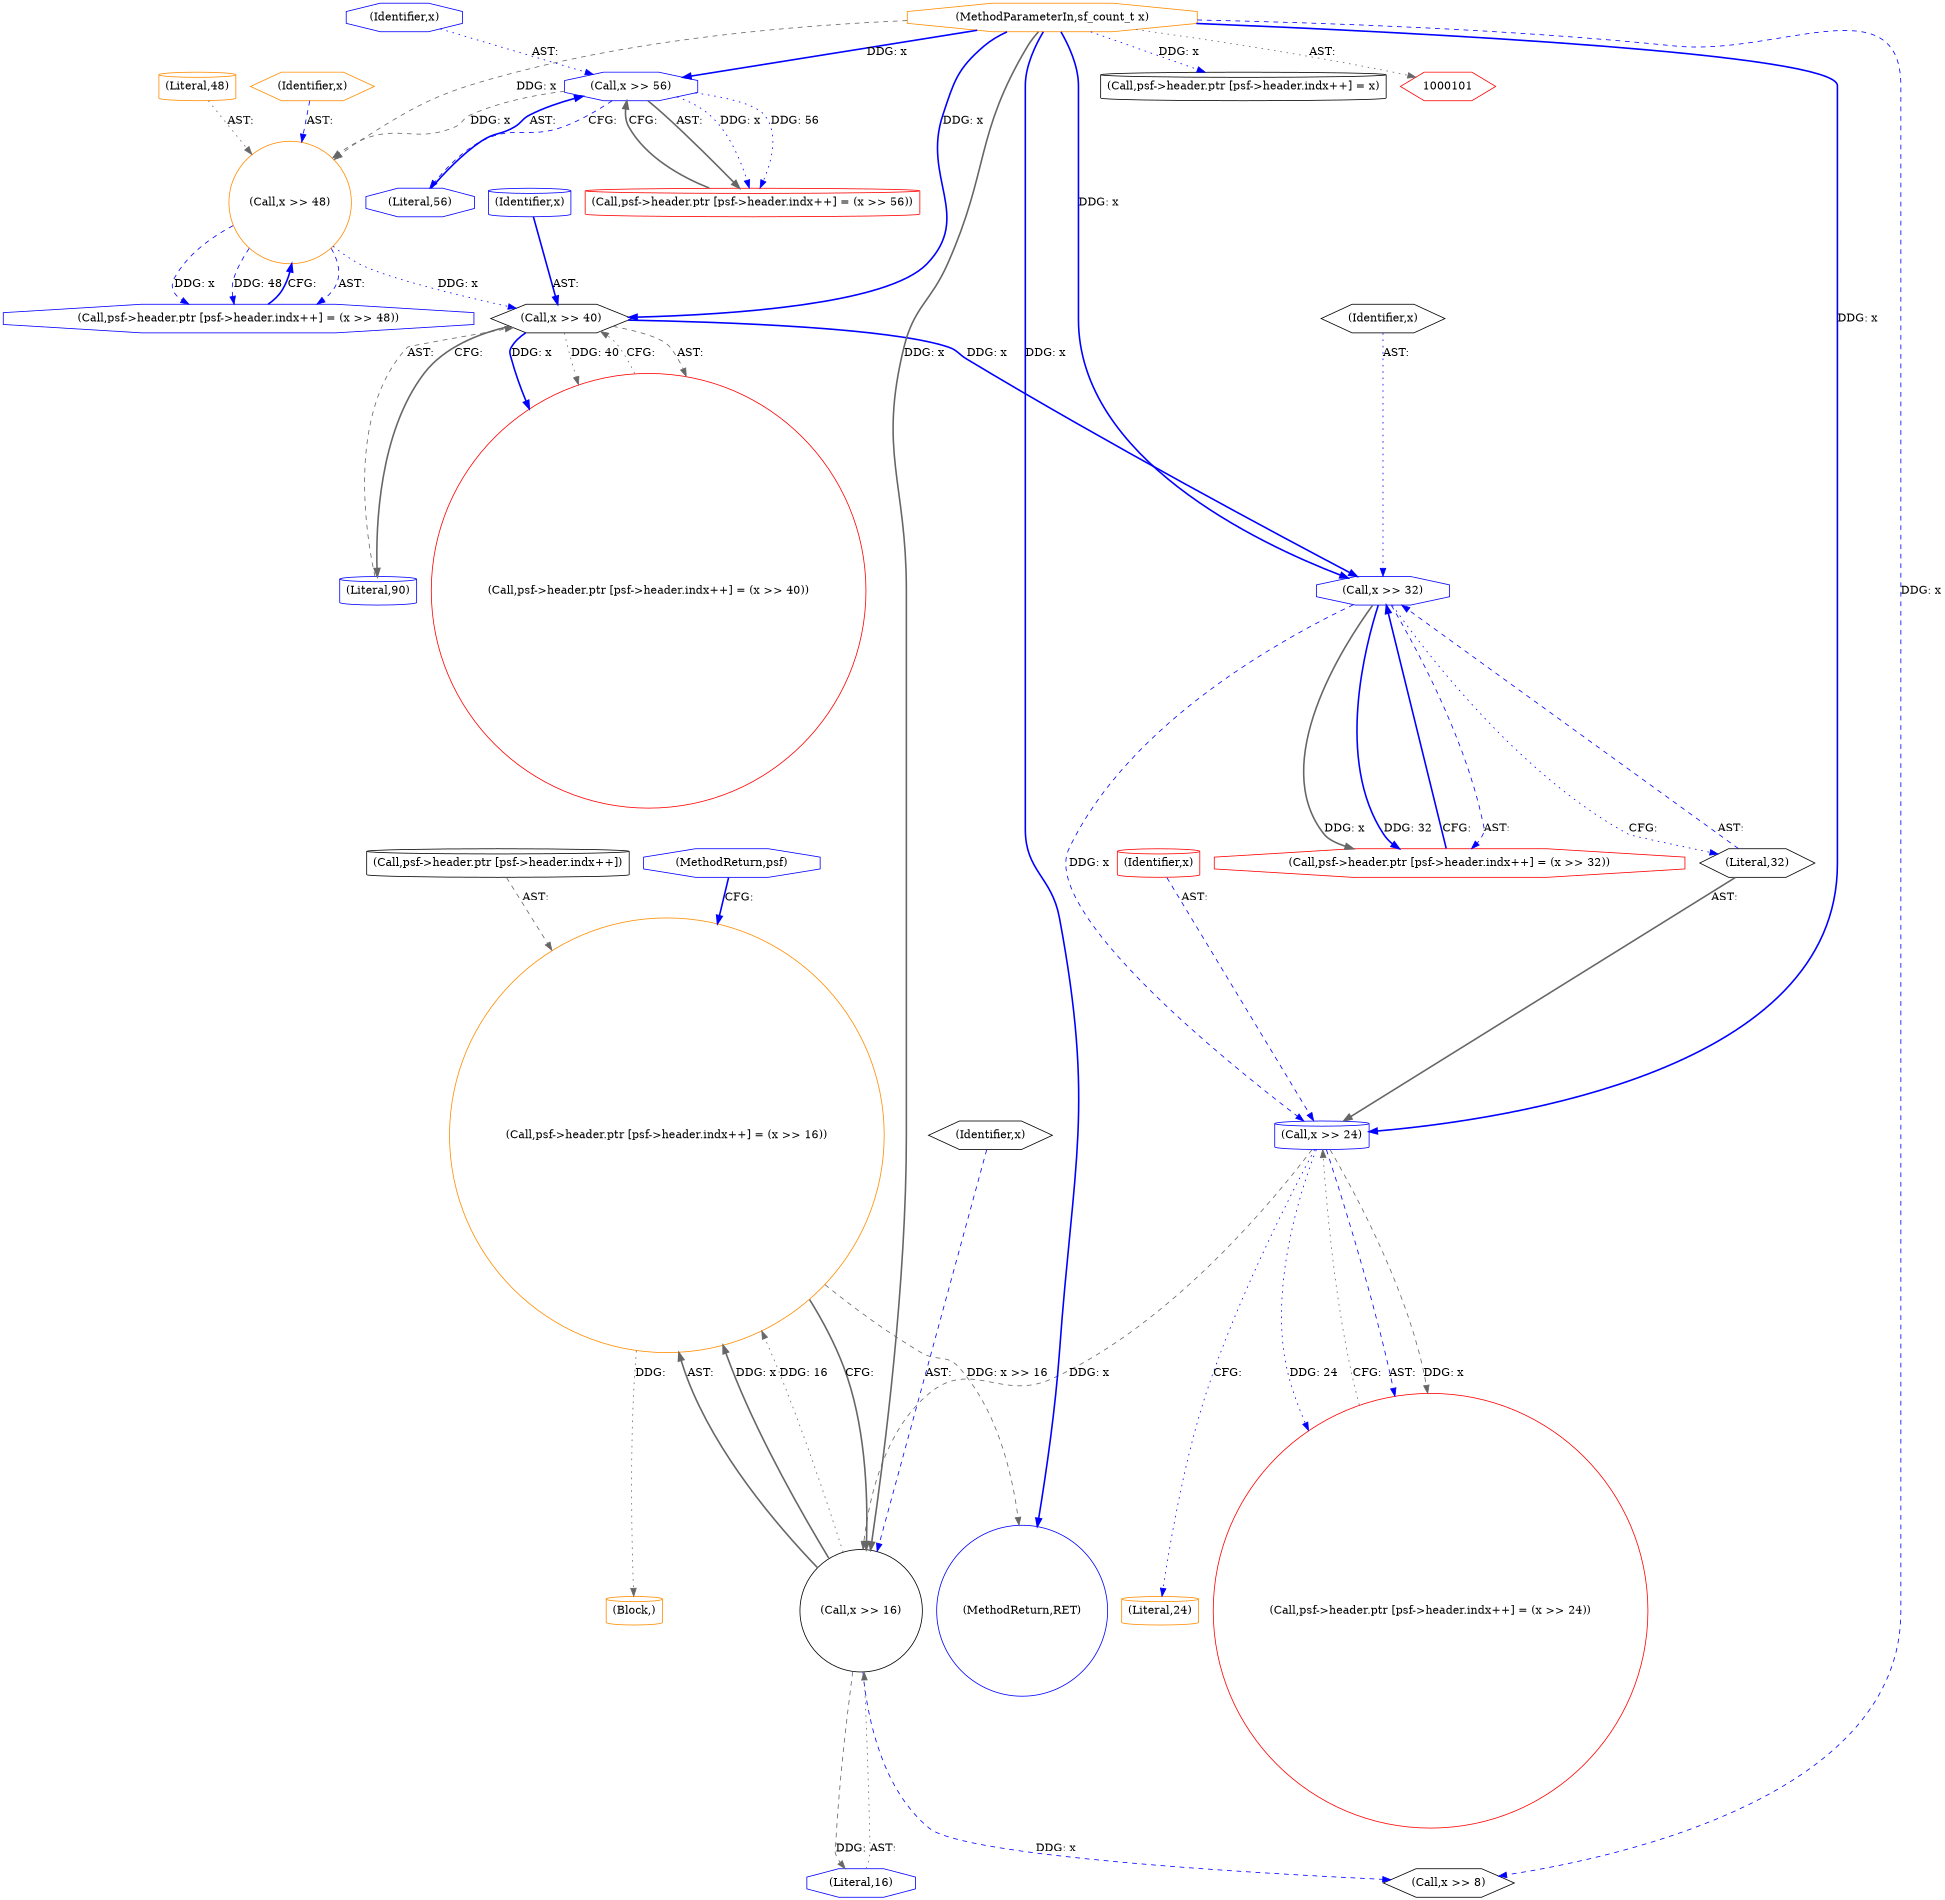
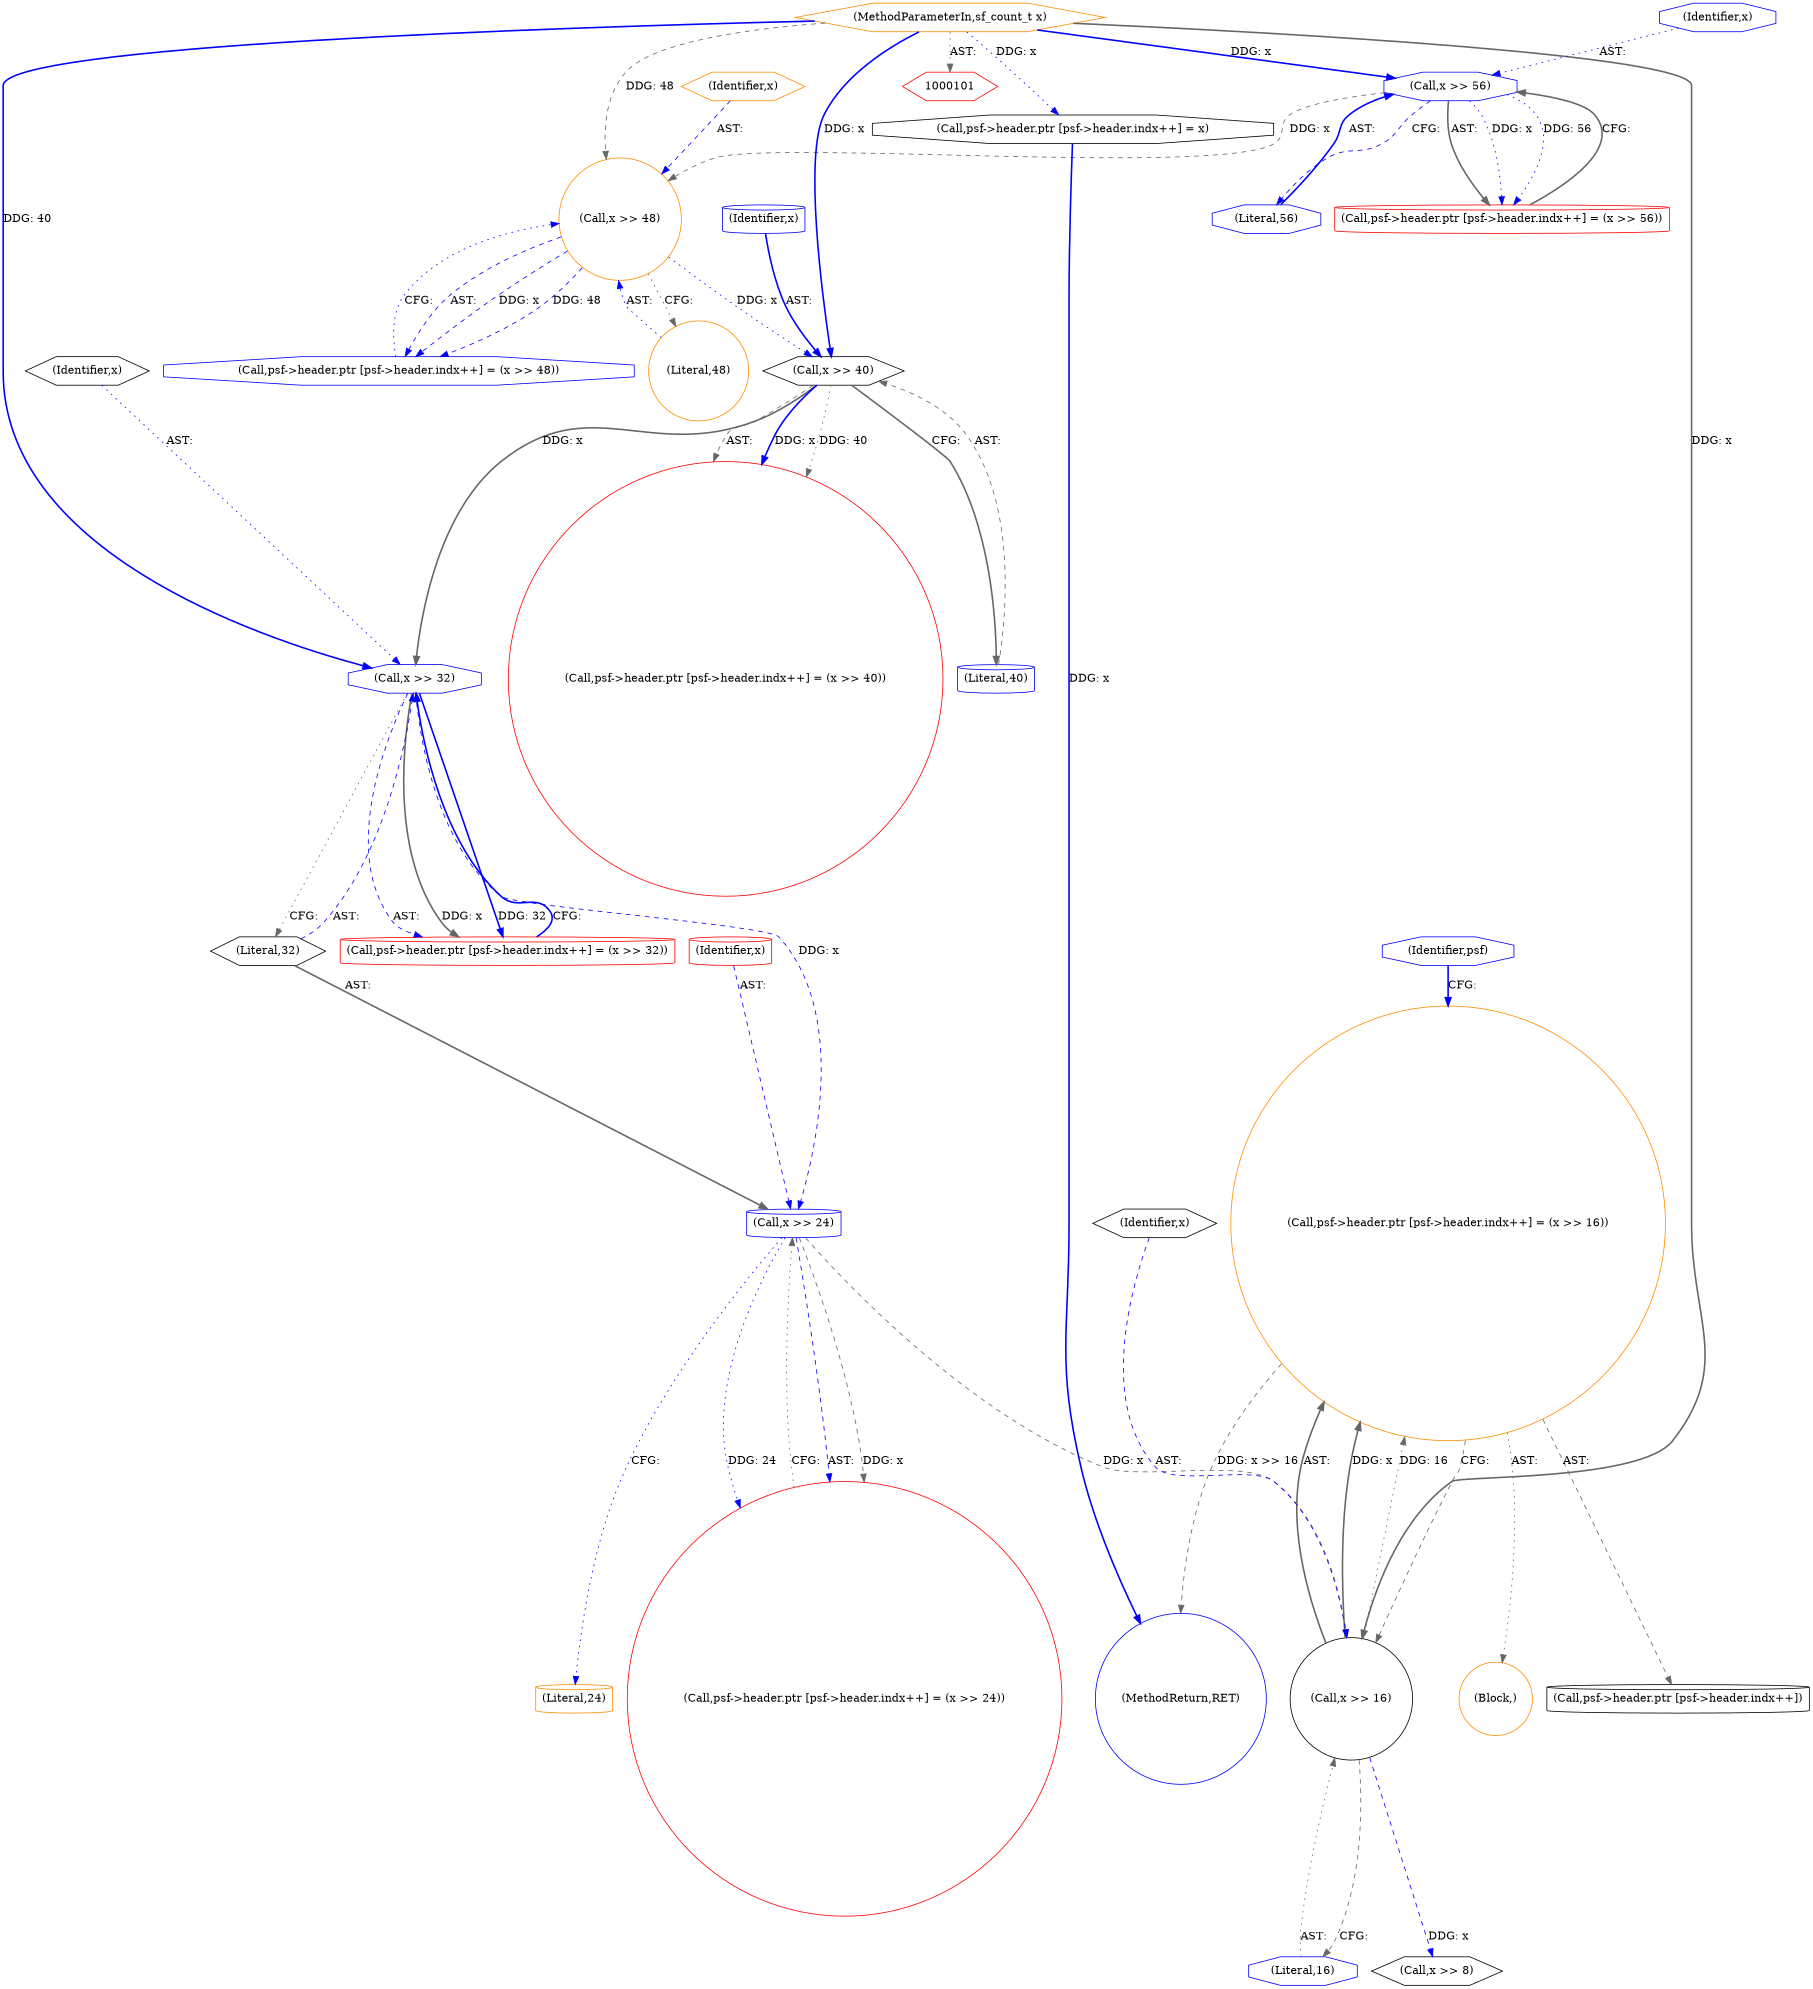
(1052, 17) -> (950, 17)
(197, 86) -> (699, 371)
(537, 86) -> (650, 86)
(1243, 86) -> (1073, 129)
(228, 125) -> (636, 316)
(1099, 202) -> (27, 219)
(282, 290) -> (443, 261)
none -> (660, 297)
(623, 353) -> none
(1008, 383) -> (553, 434)
(1837, 441) -> none
(378, 591) -> (996, 679)
(1901, 735) -> none
(1529, 761) -> (343, 811)
(1025, 779) -> (1069, 886)
(732, 863) -> (1448, 951)
(1450, 863) -> (508, 951)
(527, 911) -> (1605, 1548)
(652, 1373) -> (1527, 1461)
(857, 1416) -> (1424, 1538)
(634, 1611) -> (1496, 1699)
(853, 1848) -> (1356, 1937)
